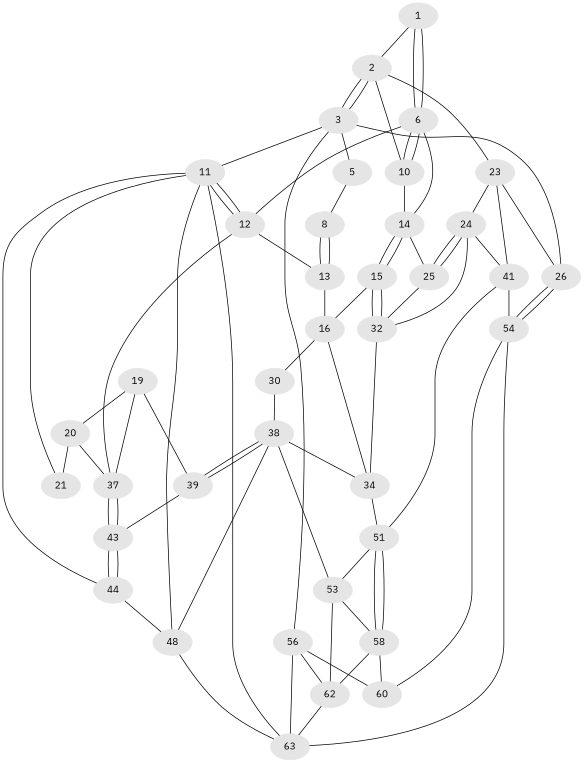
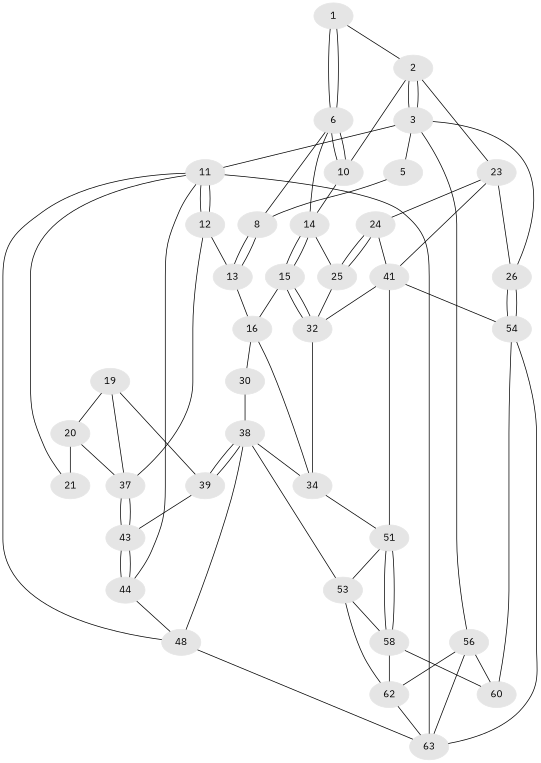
(323, 161) -> (295, 173)
(450, 296) -> (351, 303)
